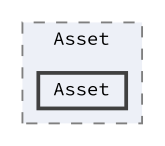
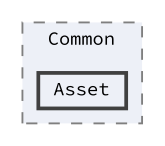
(82, 40) -> (82, 40)
